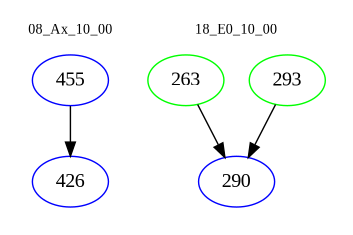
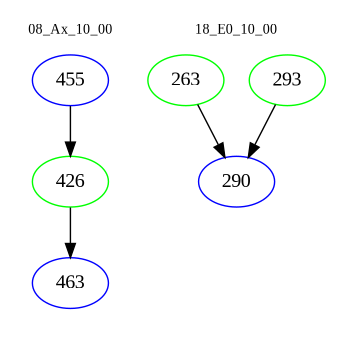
(70, 182) -> (70, 182)
none -> (70, 283)
